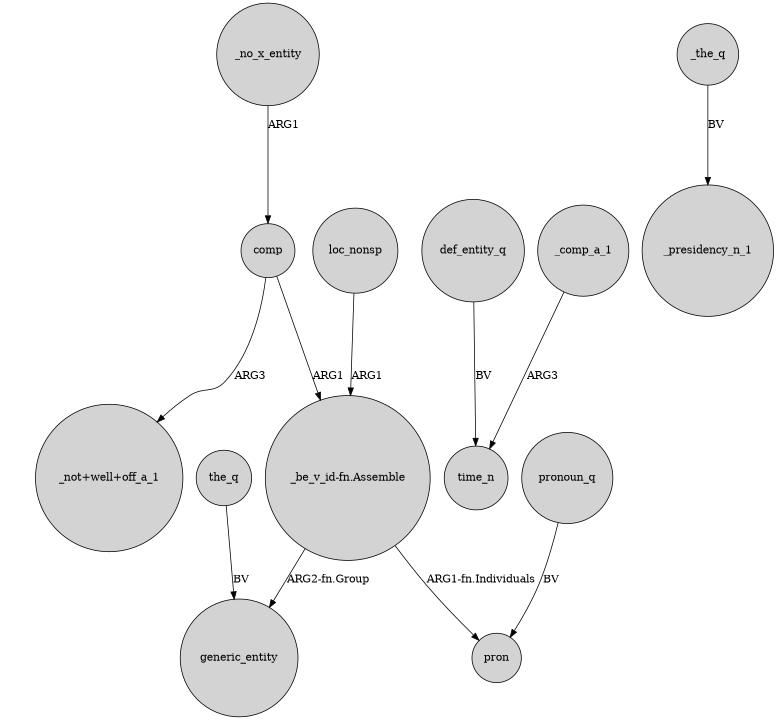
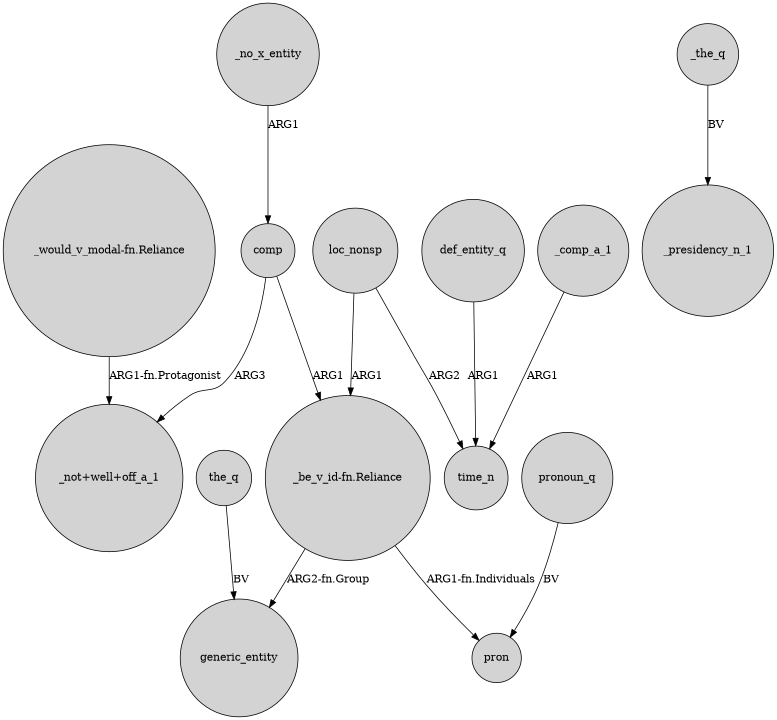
none -> (109, 251)
none -> (419, 364)
(483, 376) -> (483, 376)
(543, 376) -> (543, 376)
(348, 478) -> (348, 478)
